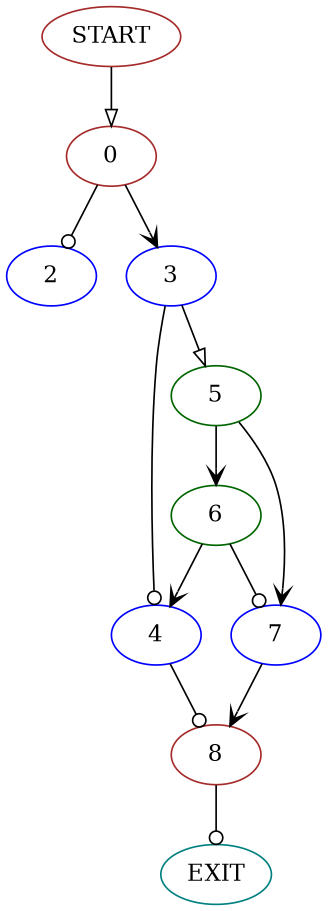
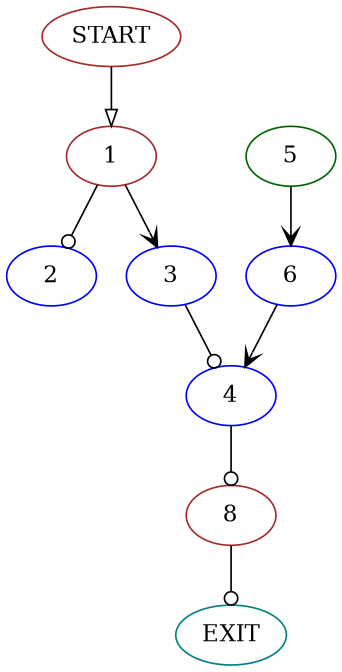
(111, 156) -> (111, 156)
(191, 328) -> none
(216, 515) -> (291, 276)
(276, 635) -> none
